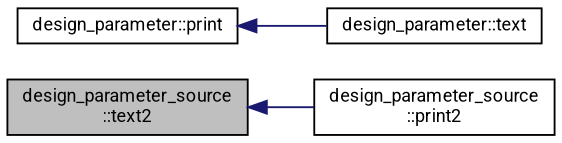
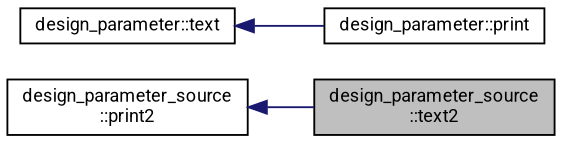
(292, 26) -> (289, 26)
(291, 107) -> (291, 107)
